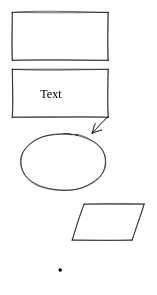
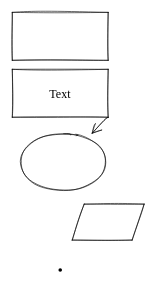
(51, 93) -> (60, 93)
